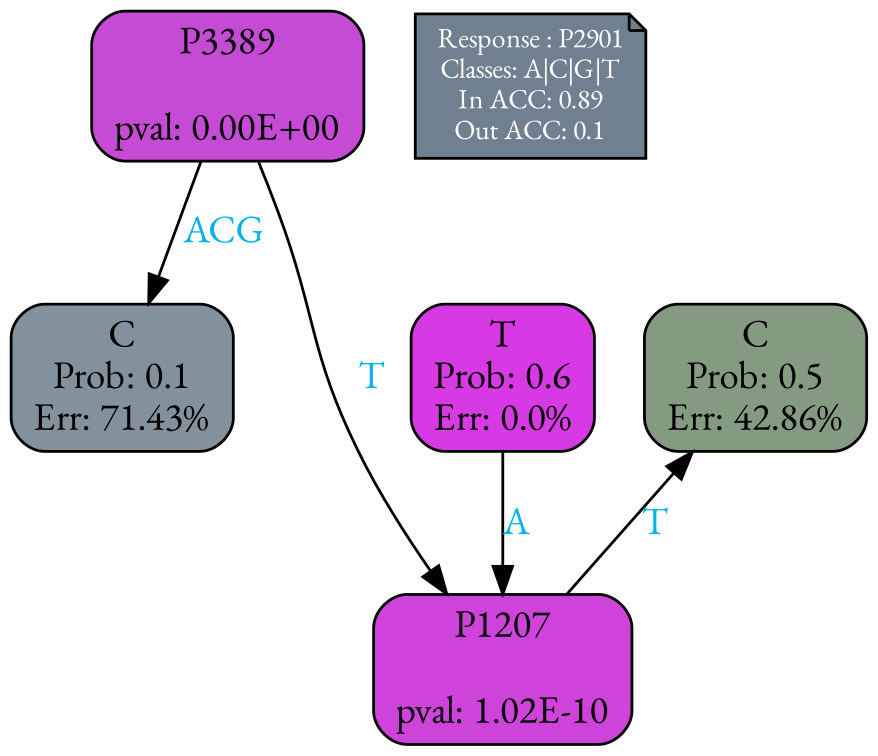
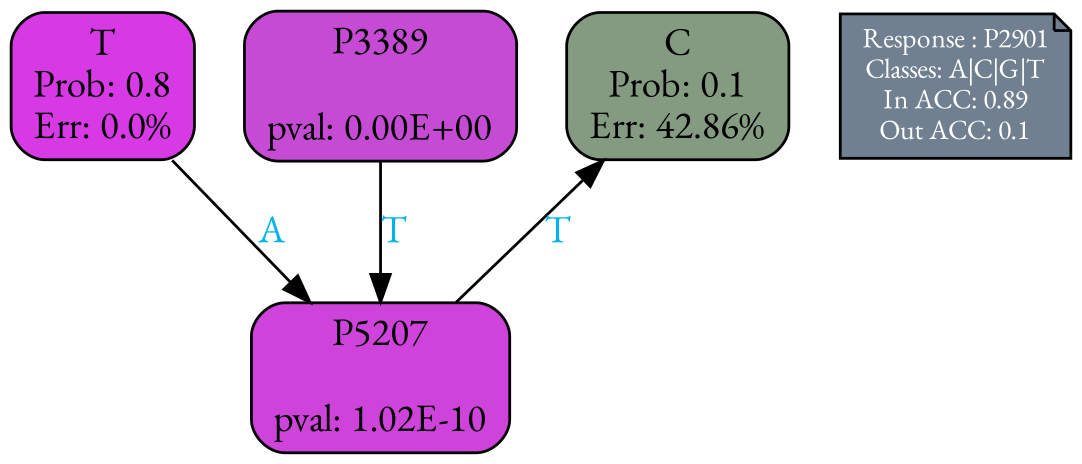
(122, 378) -> none
(503, 378) -> (103, 86)
(756, 378) -> (678, 86)
(503, 669) -> (381, 378)
